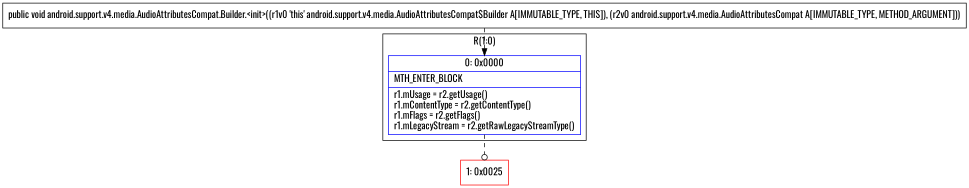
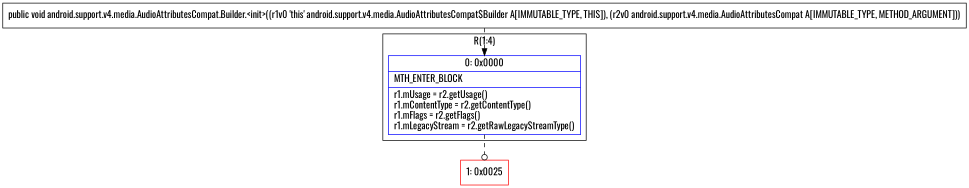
(485, 42) -> (485, 42)
